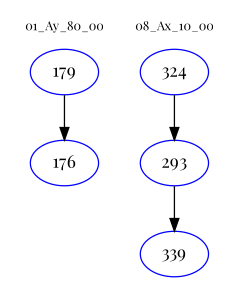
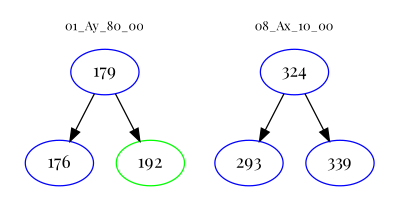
none -> (150, 163)
(174, 202) -> (314, 112)
